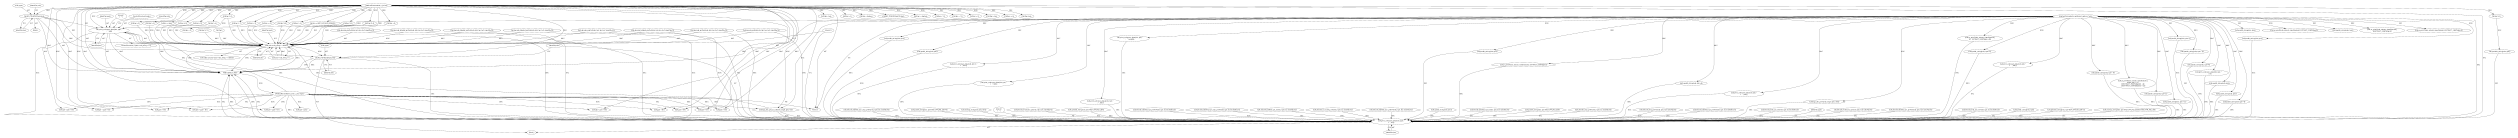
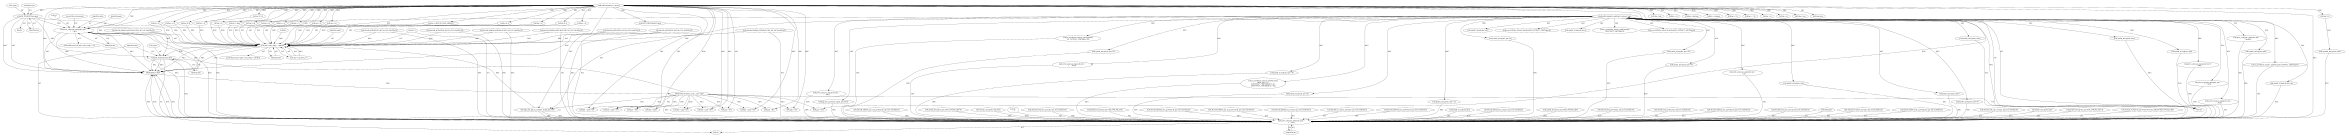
none -> (425, 6)
(1390, 18) -> (634, 44)
(217, 26) -> (1201, 7)
none -> (292, 26)
